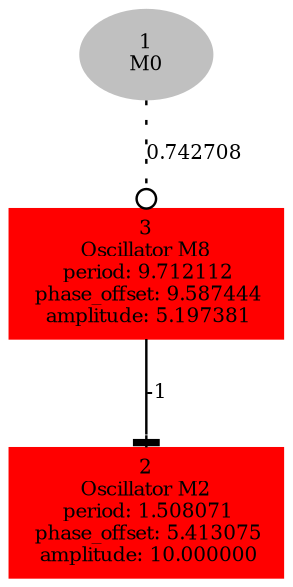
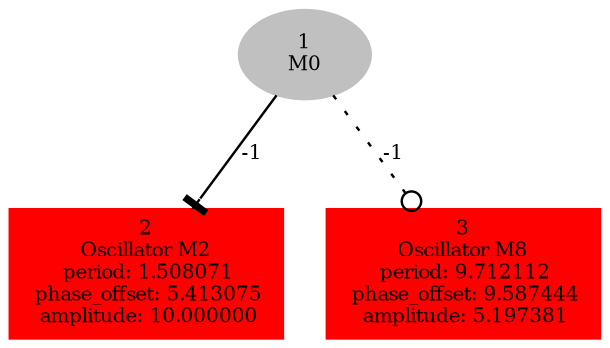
(198, 154) -> (396, 154)
(146, 387) -> (238, 147)
